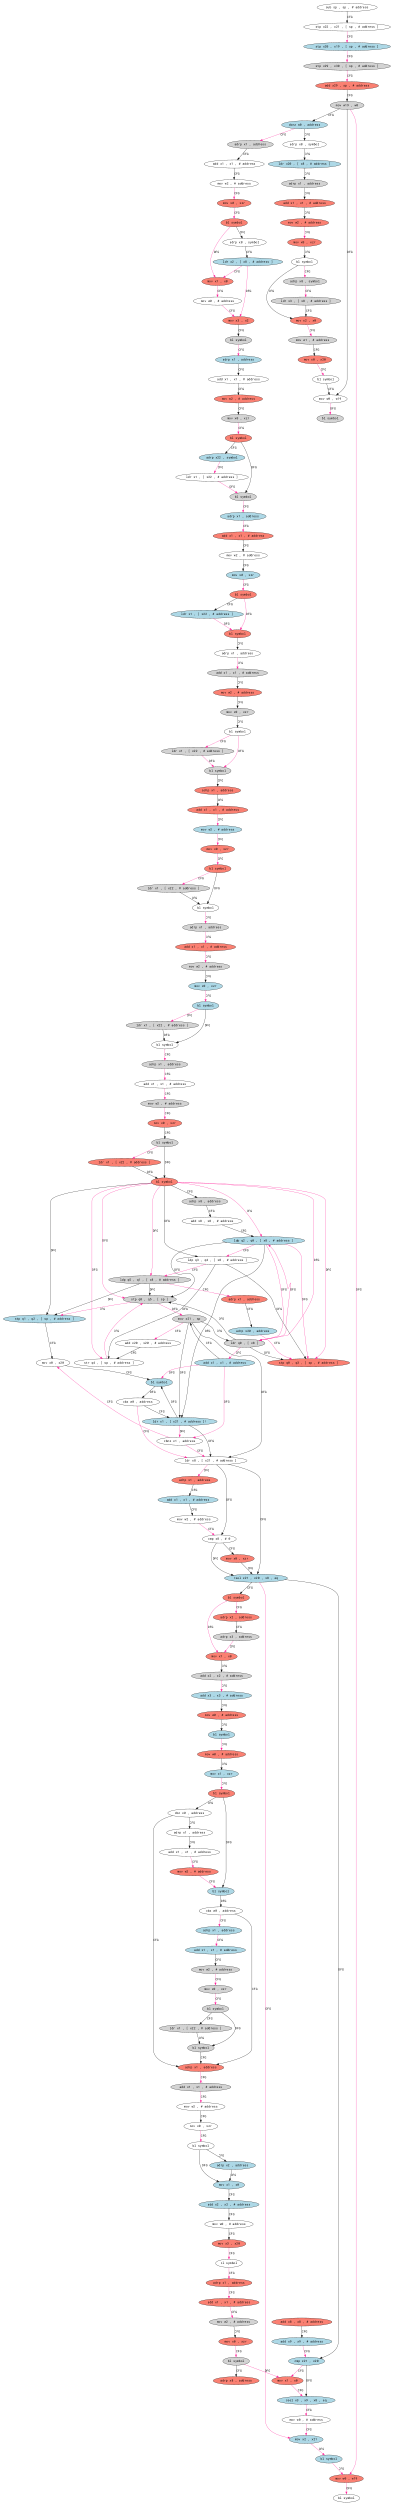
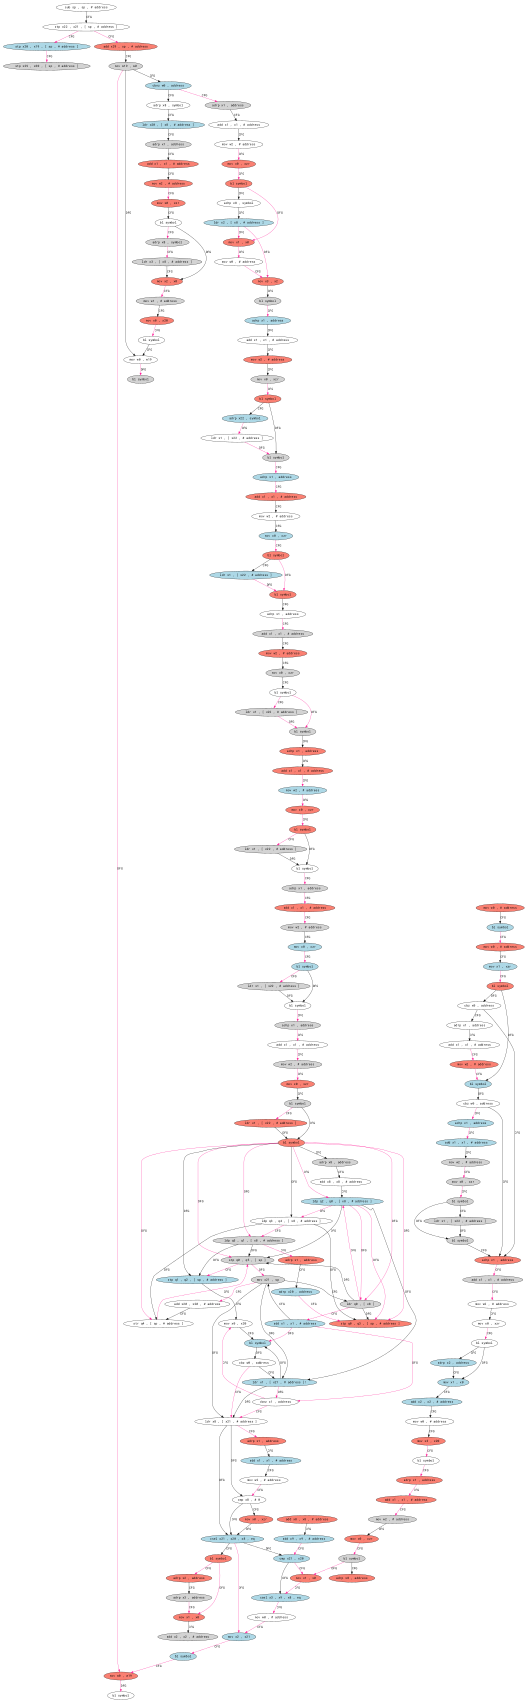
(347, 75) -> (105, 36)
(222, 1696) -> none
